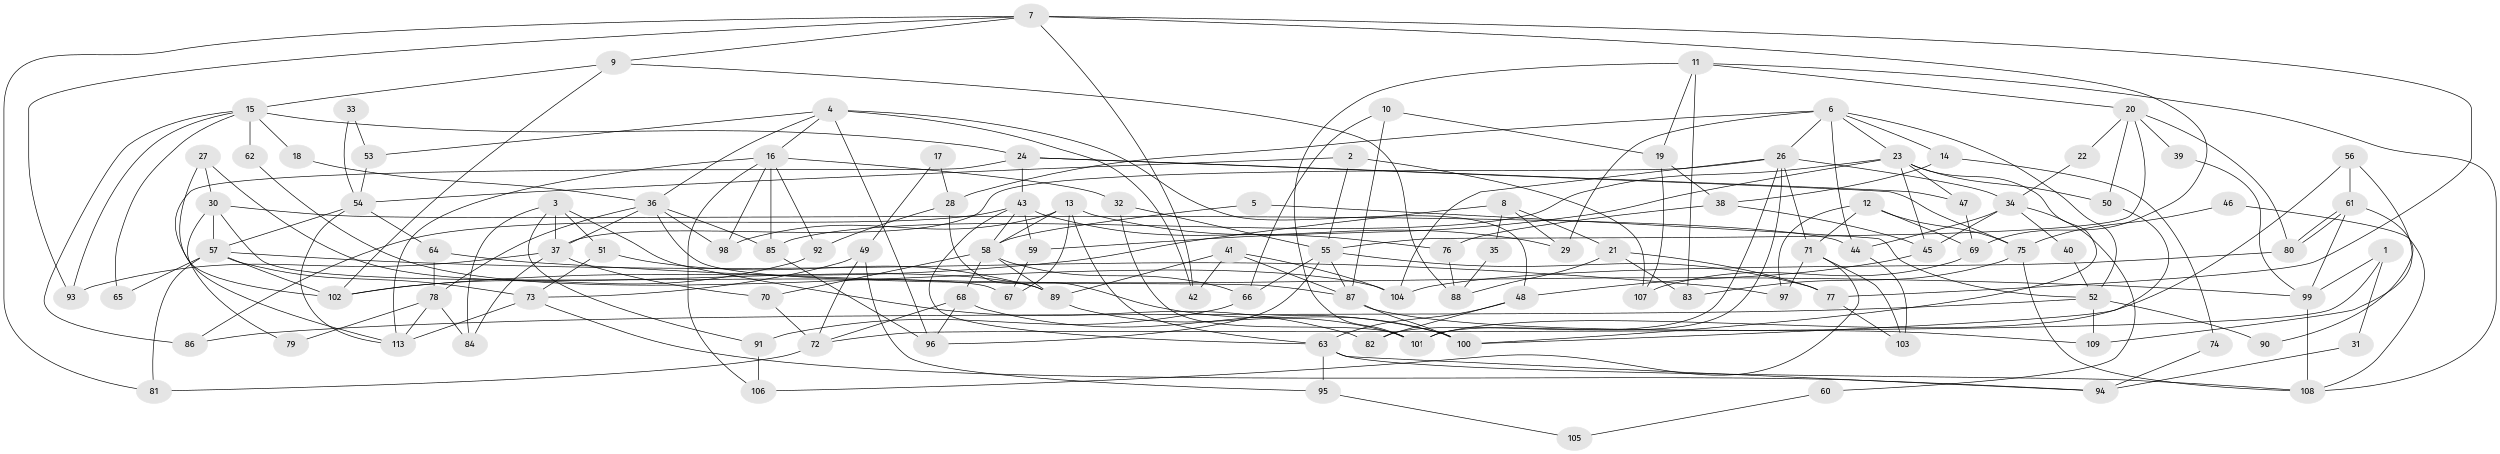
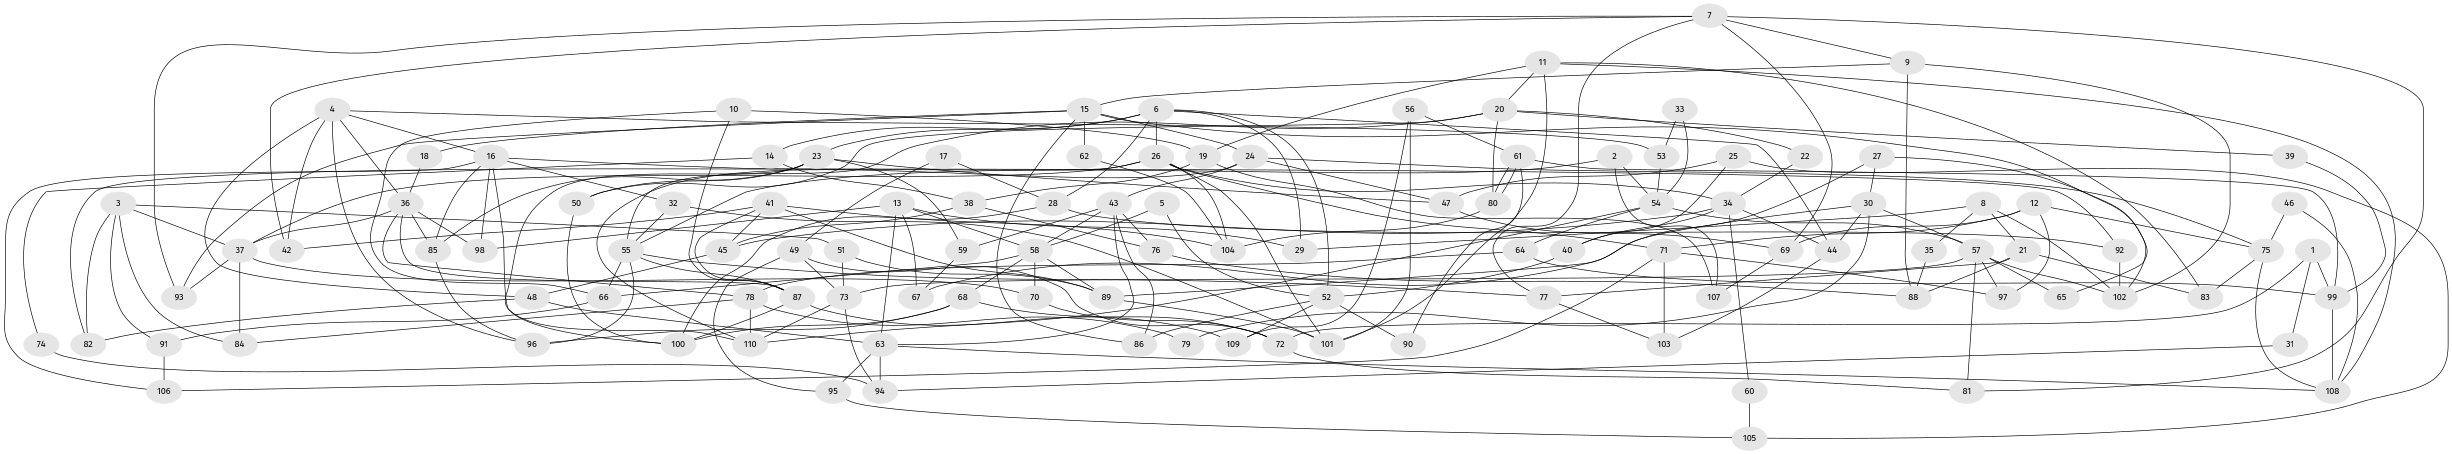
none -> (1733, 157)
(1913, 205) -> (746, 227)
(398, 345) -> (750, 345)
